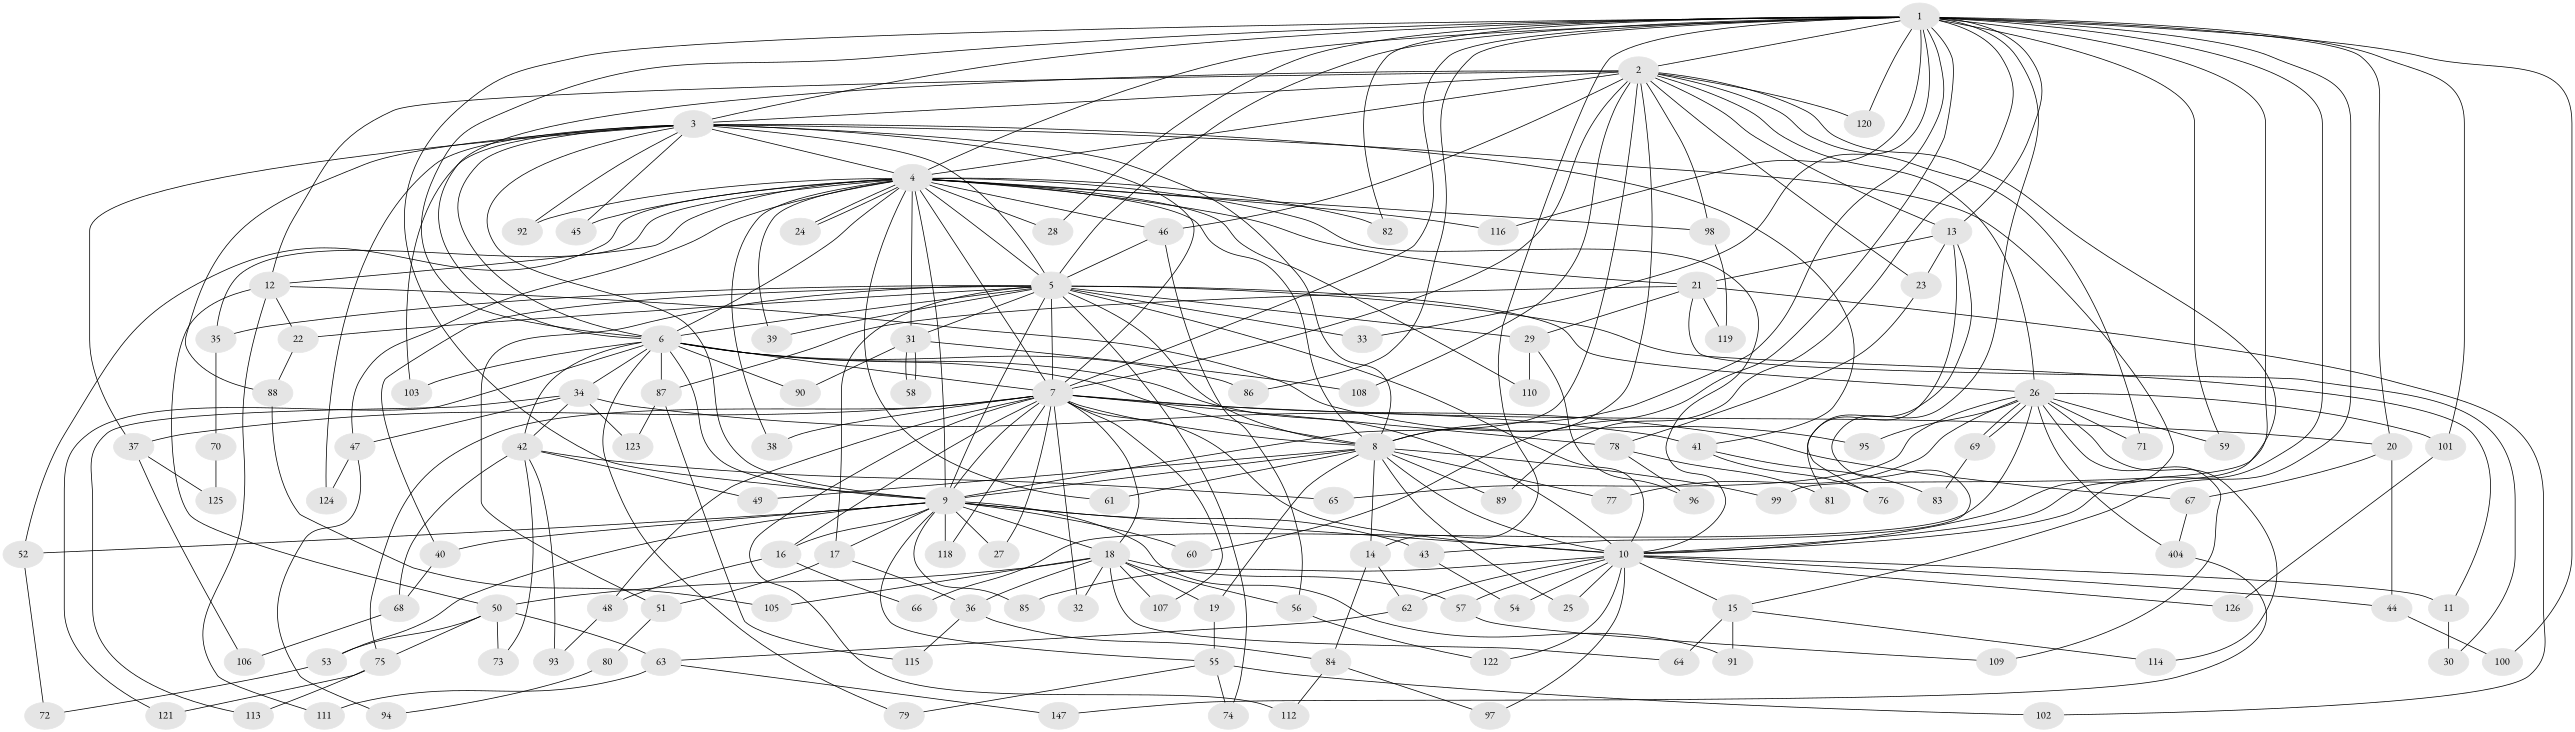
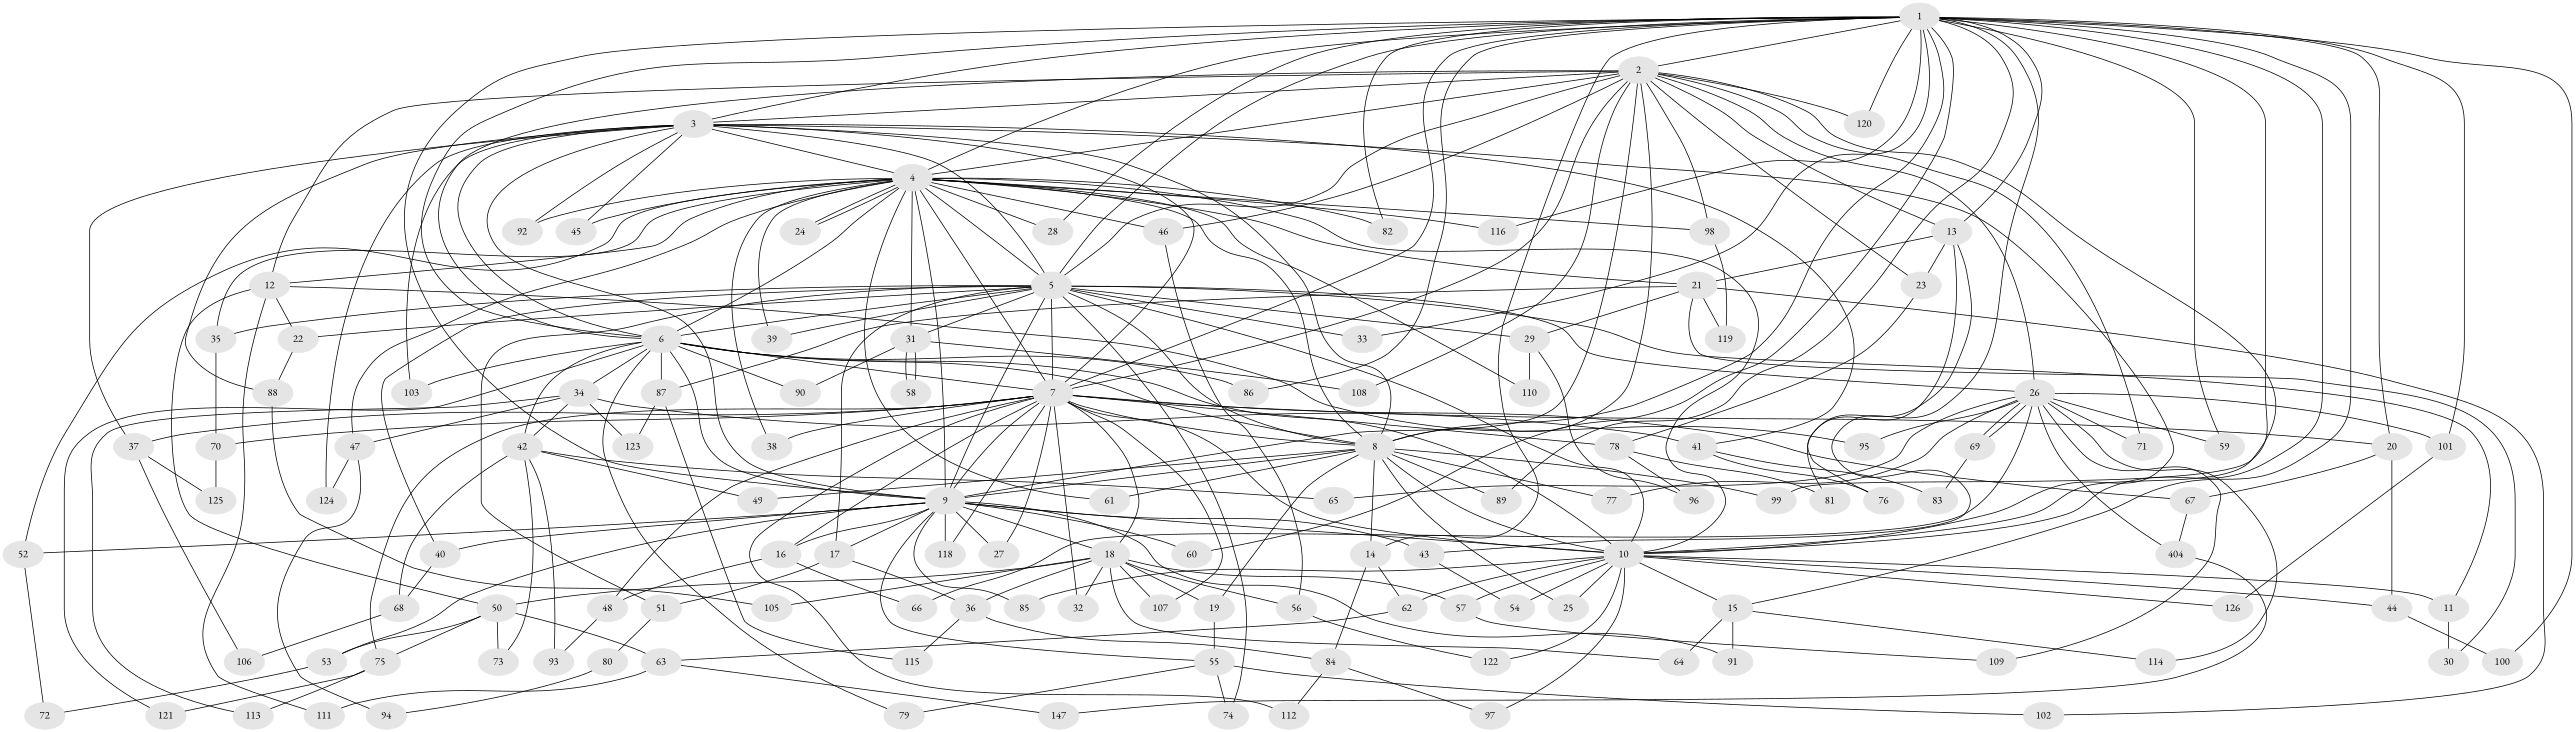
(1107, 259) -> (1339, 180)
none -> (634, 420)
